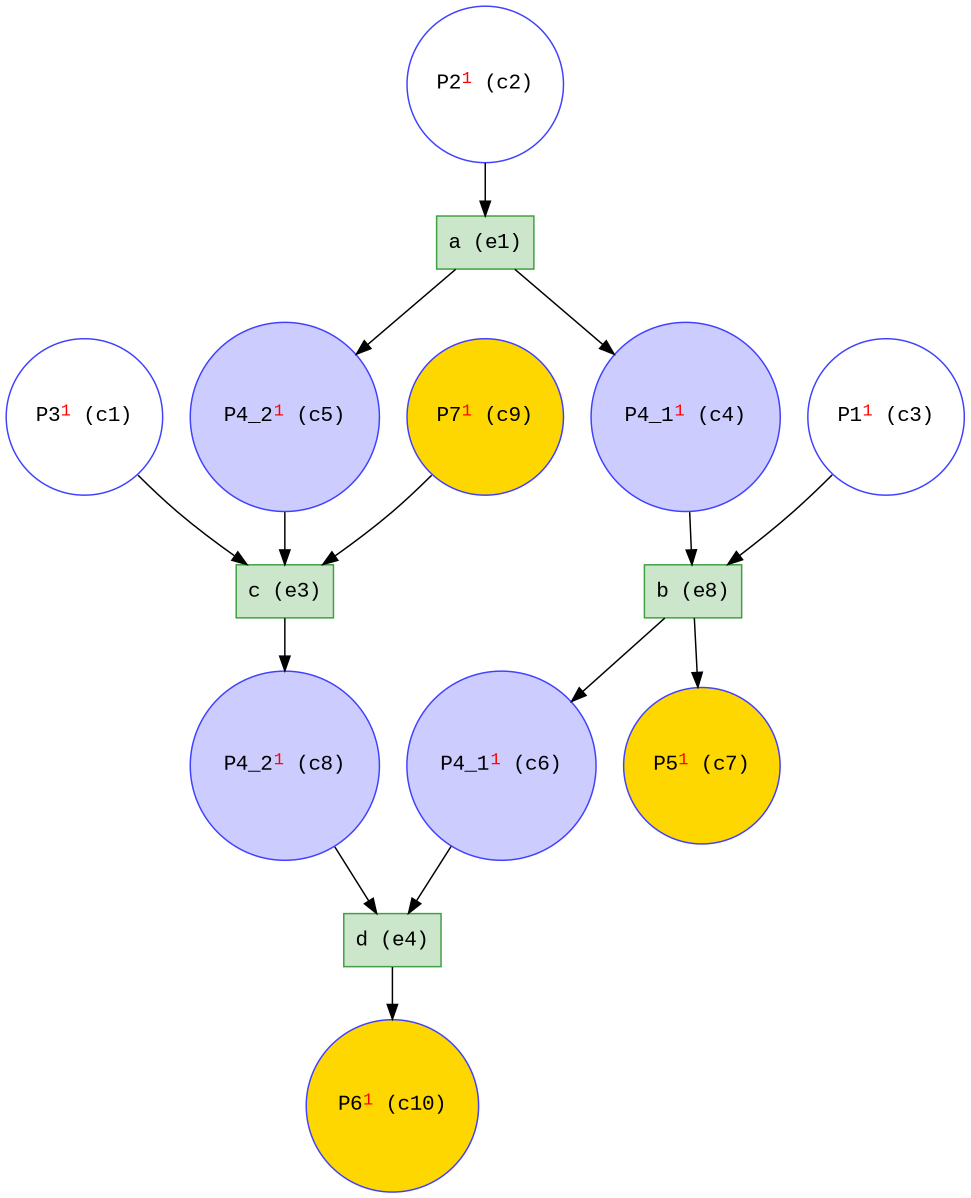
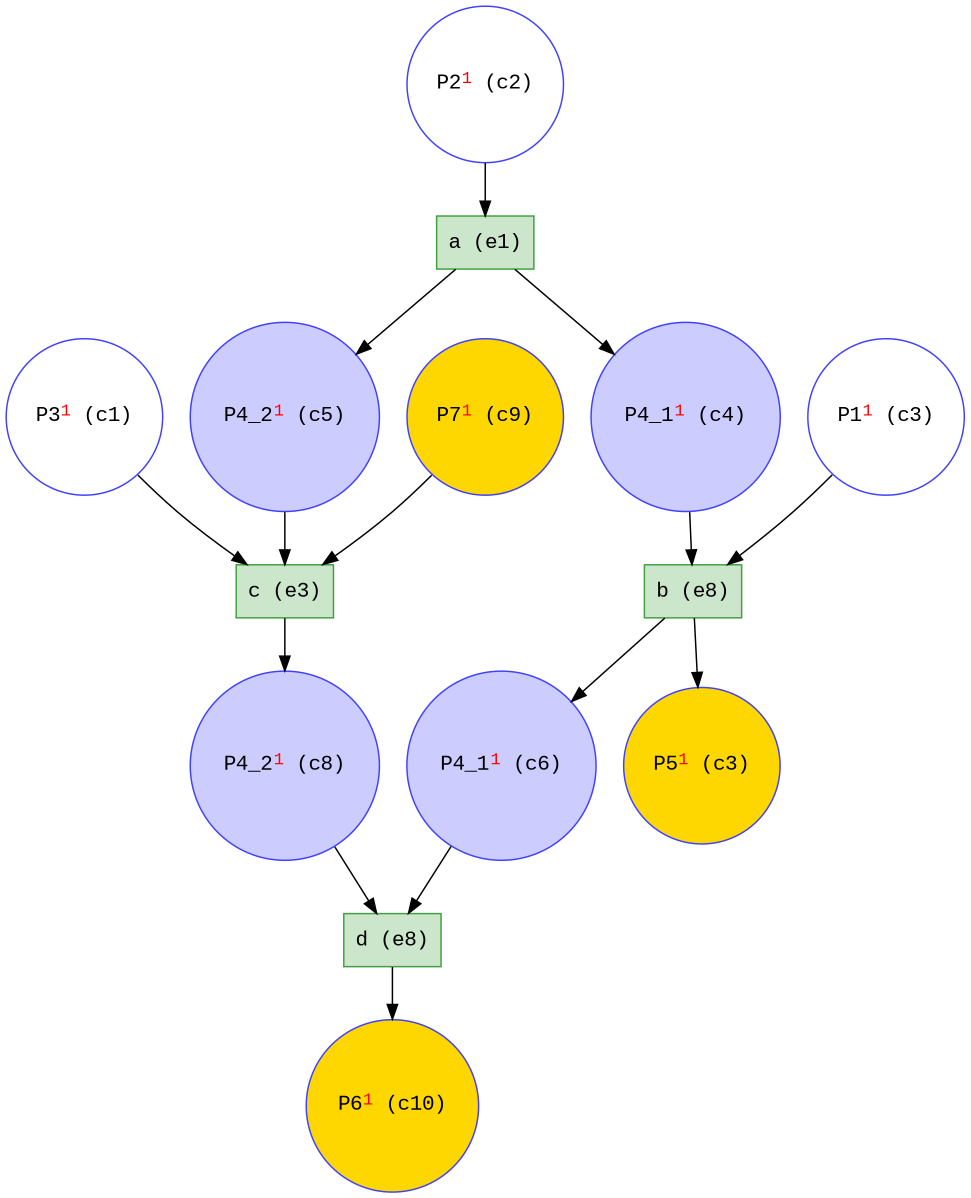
(720, 764) -> (720, 764)
(392, 940) -> (392, 940)
